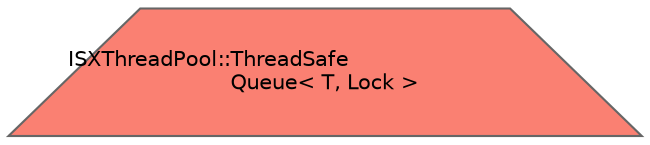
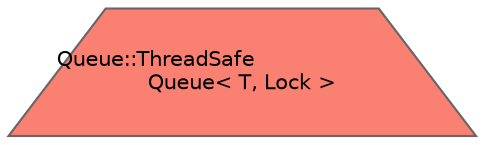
(325, 72) -> (242, 72)
